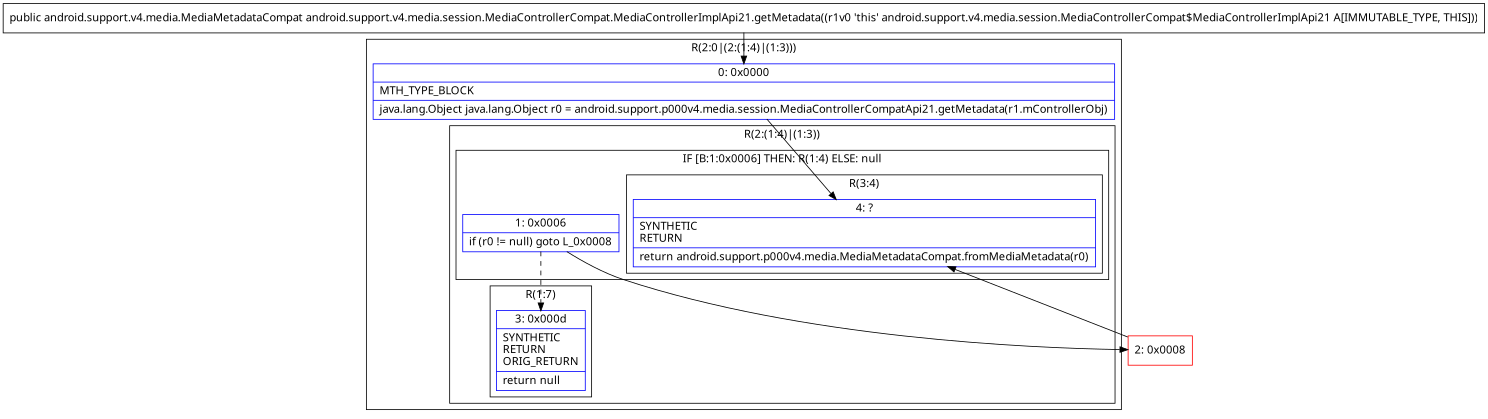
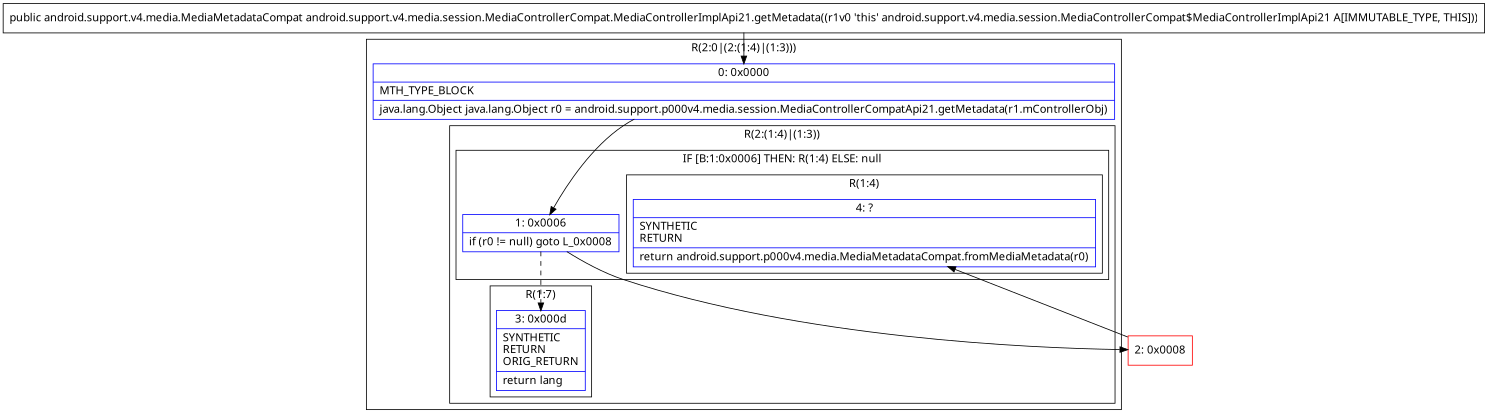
(799, 156) -> (588, 158)
(864, 184) -> (864, 184)
(532, 381) -> (533, 381)
